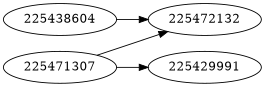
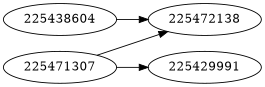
(205, 19) -> (205, 19)
